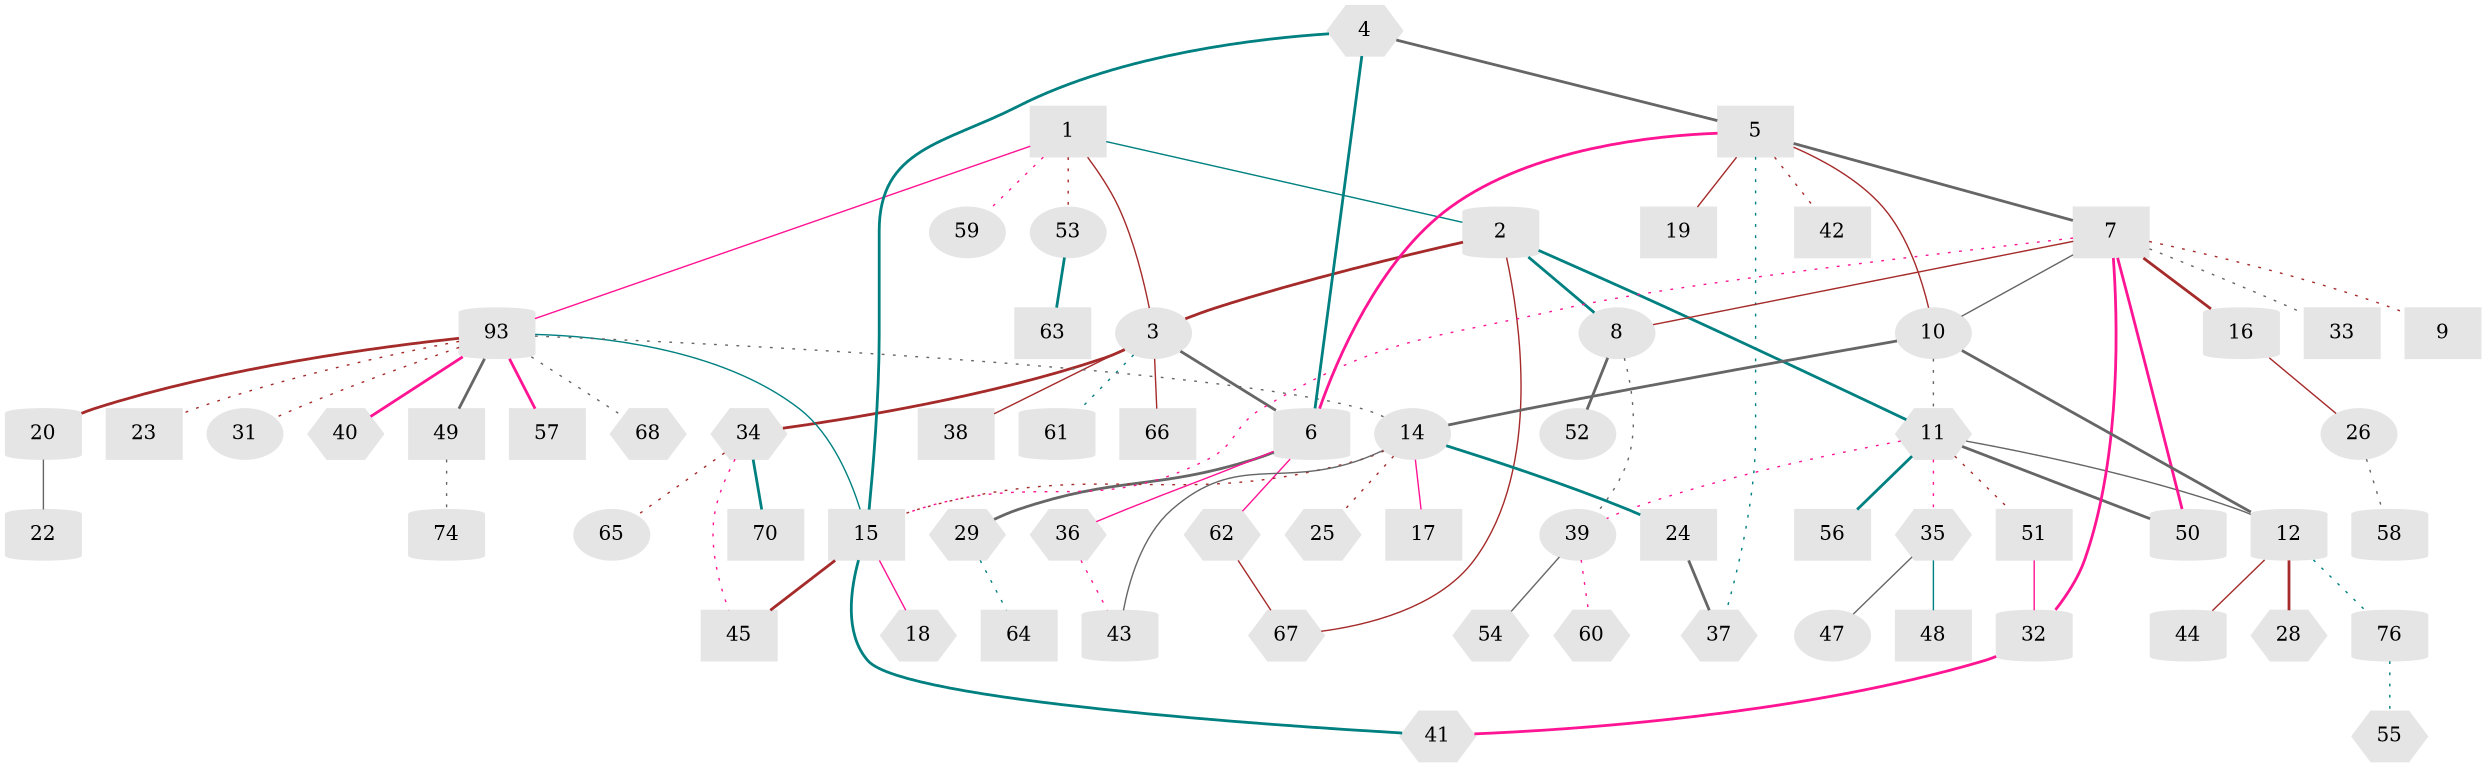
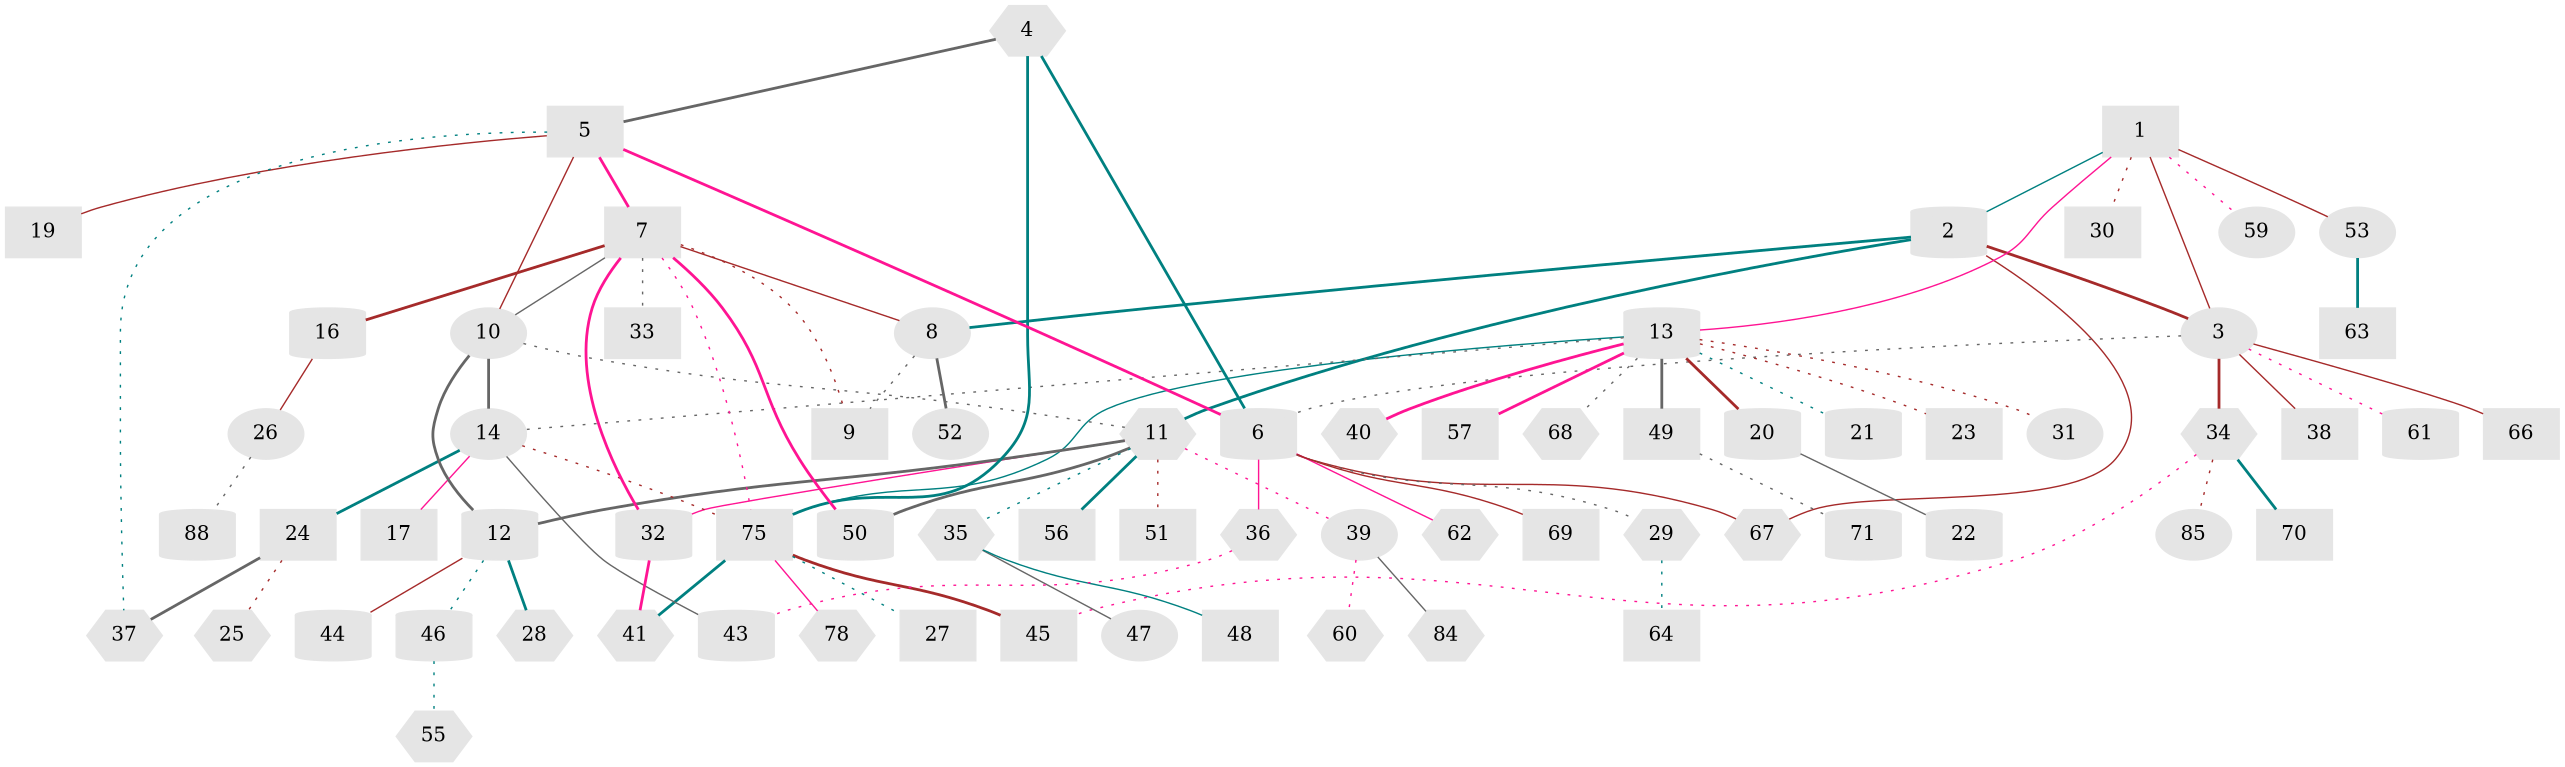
(1068, 182) -> (2253, 183)
(1933, 182) -> (614, 182)
(1833, 232) -> none
none -> (2103, 232)
(497, 333) -> (1662, 333)
(1219, 375) -> (1671, 363)
(1107, 382) -> (2316, 382)
none -> (1863, 434)
(1632, 439) -> (892, 382)
(2117, 474) -> (801, 482)
(1133, 484) -> (1544, 493)
(1368, 484) -> (265, 585)
(1933, 485) -> (1057, 484)
(447, 535) -> (1863, 535)
(612, 535) -> (2194, 535)
(867, 535) -> (755, 535)
none -> (1561, 535)
(2390, 535) -> (197, 535)
(1254, 585) -> (1550, 485)
(2034, 585) -> (810, 491)
(2289, 585) -> (517, 585)
(918, 636) -> (837, 636)
none -> (938, 636)
(1491, 636) -> (1446, 636)
(2390, 636) -> (434, 636)
